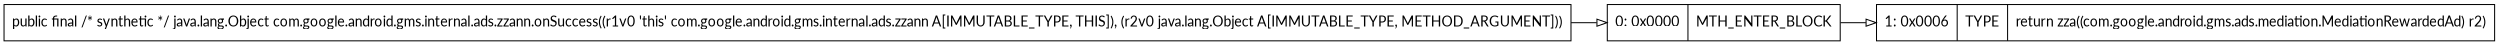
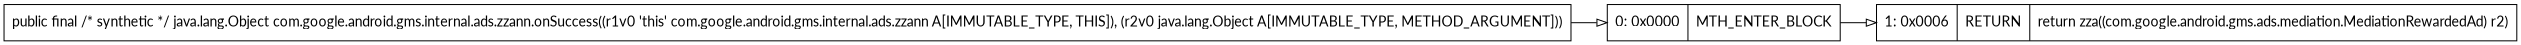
(1982, 22) -> (1993, 22)
